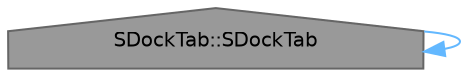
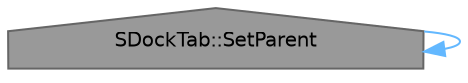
(216, 42) -> (216, 42)
